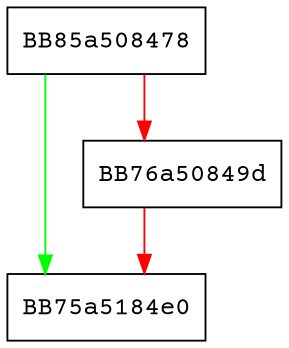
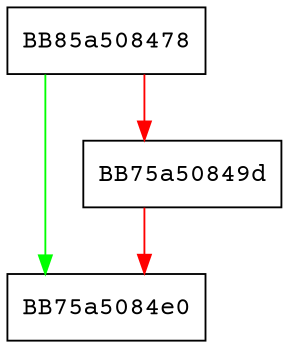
(182, 174) -> (182, 174)
(106, 307) -> (106, 307)
